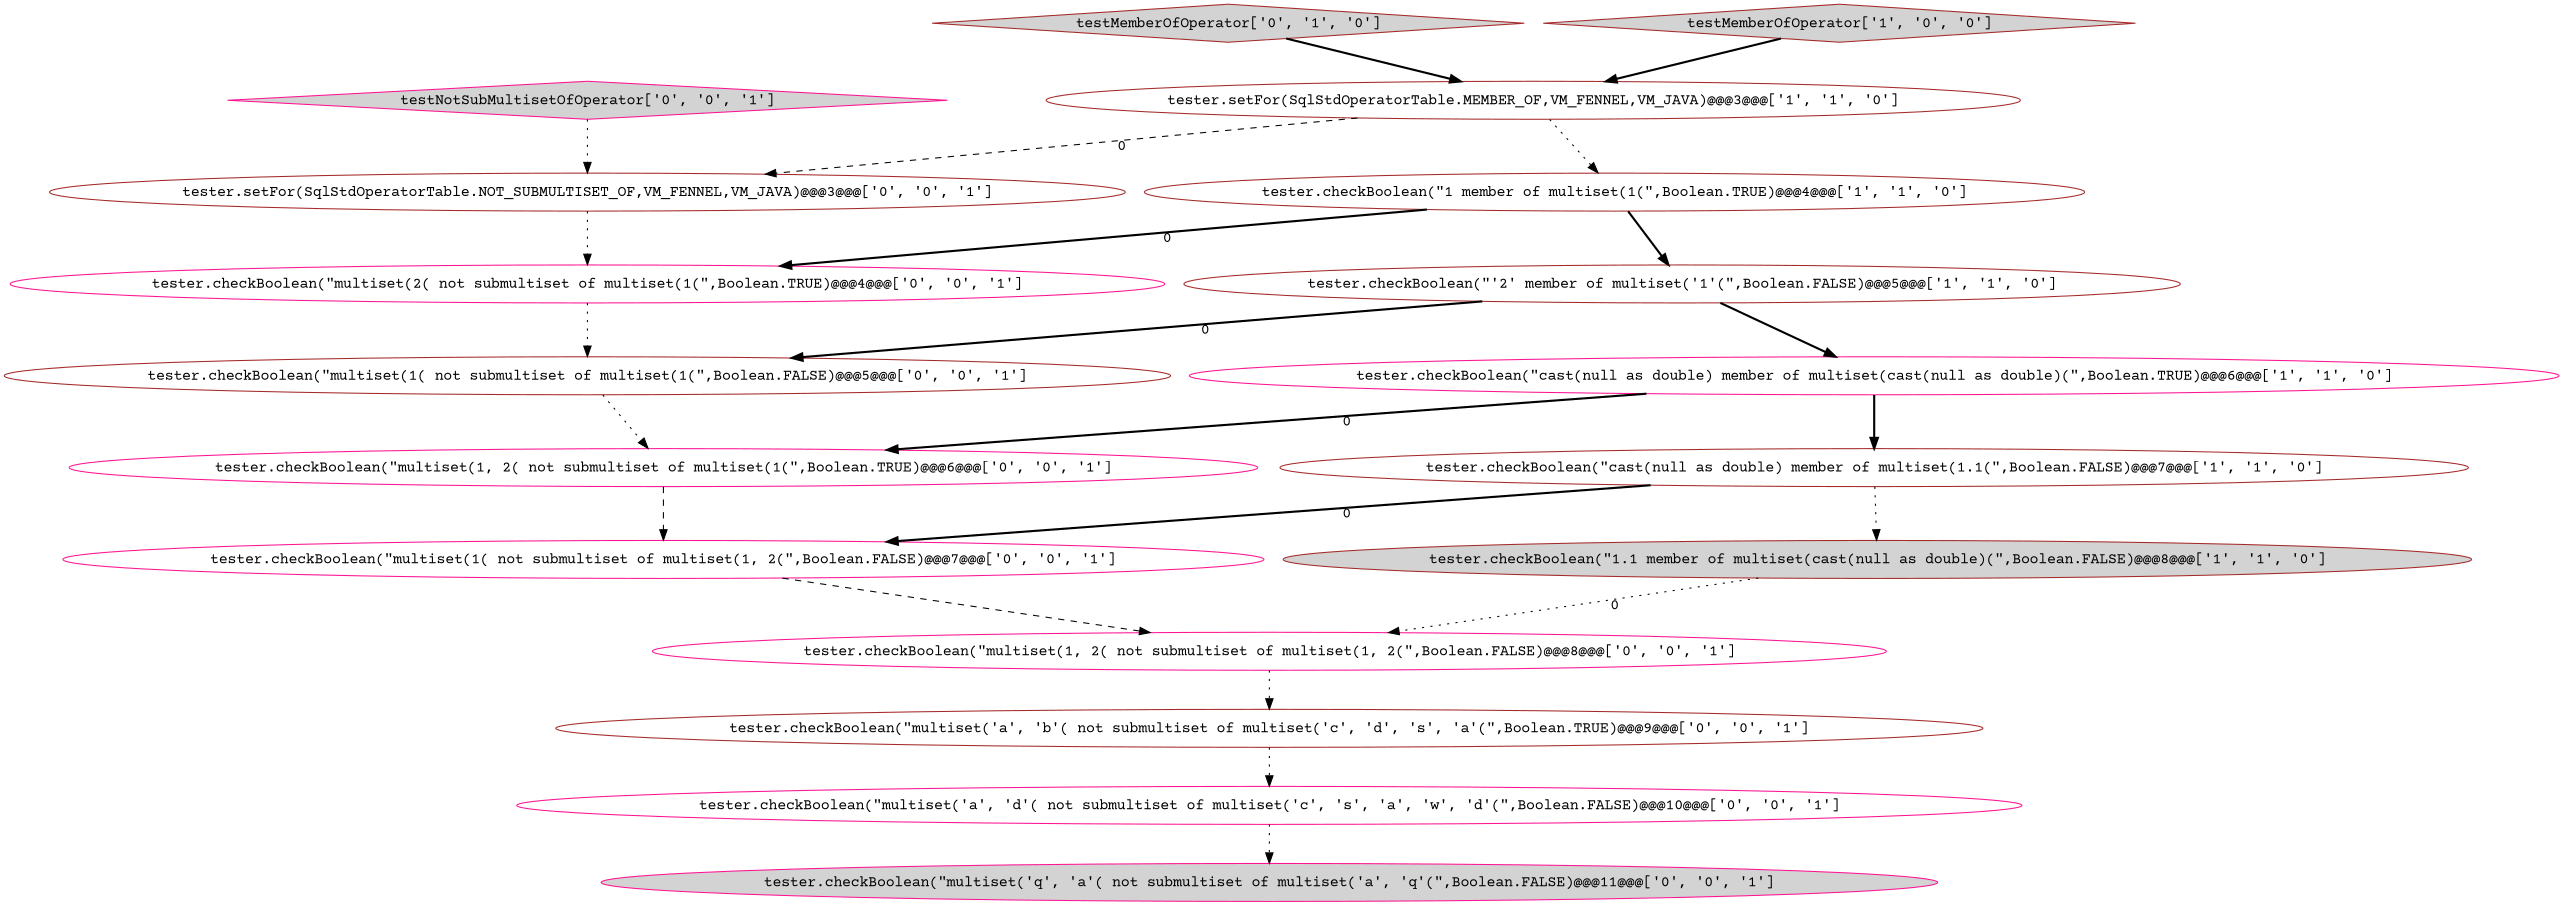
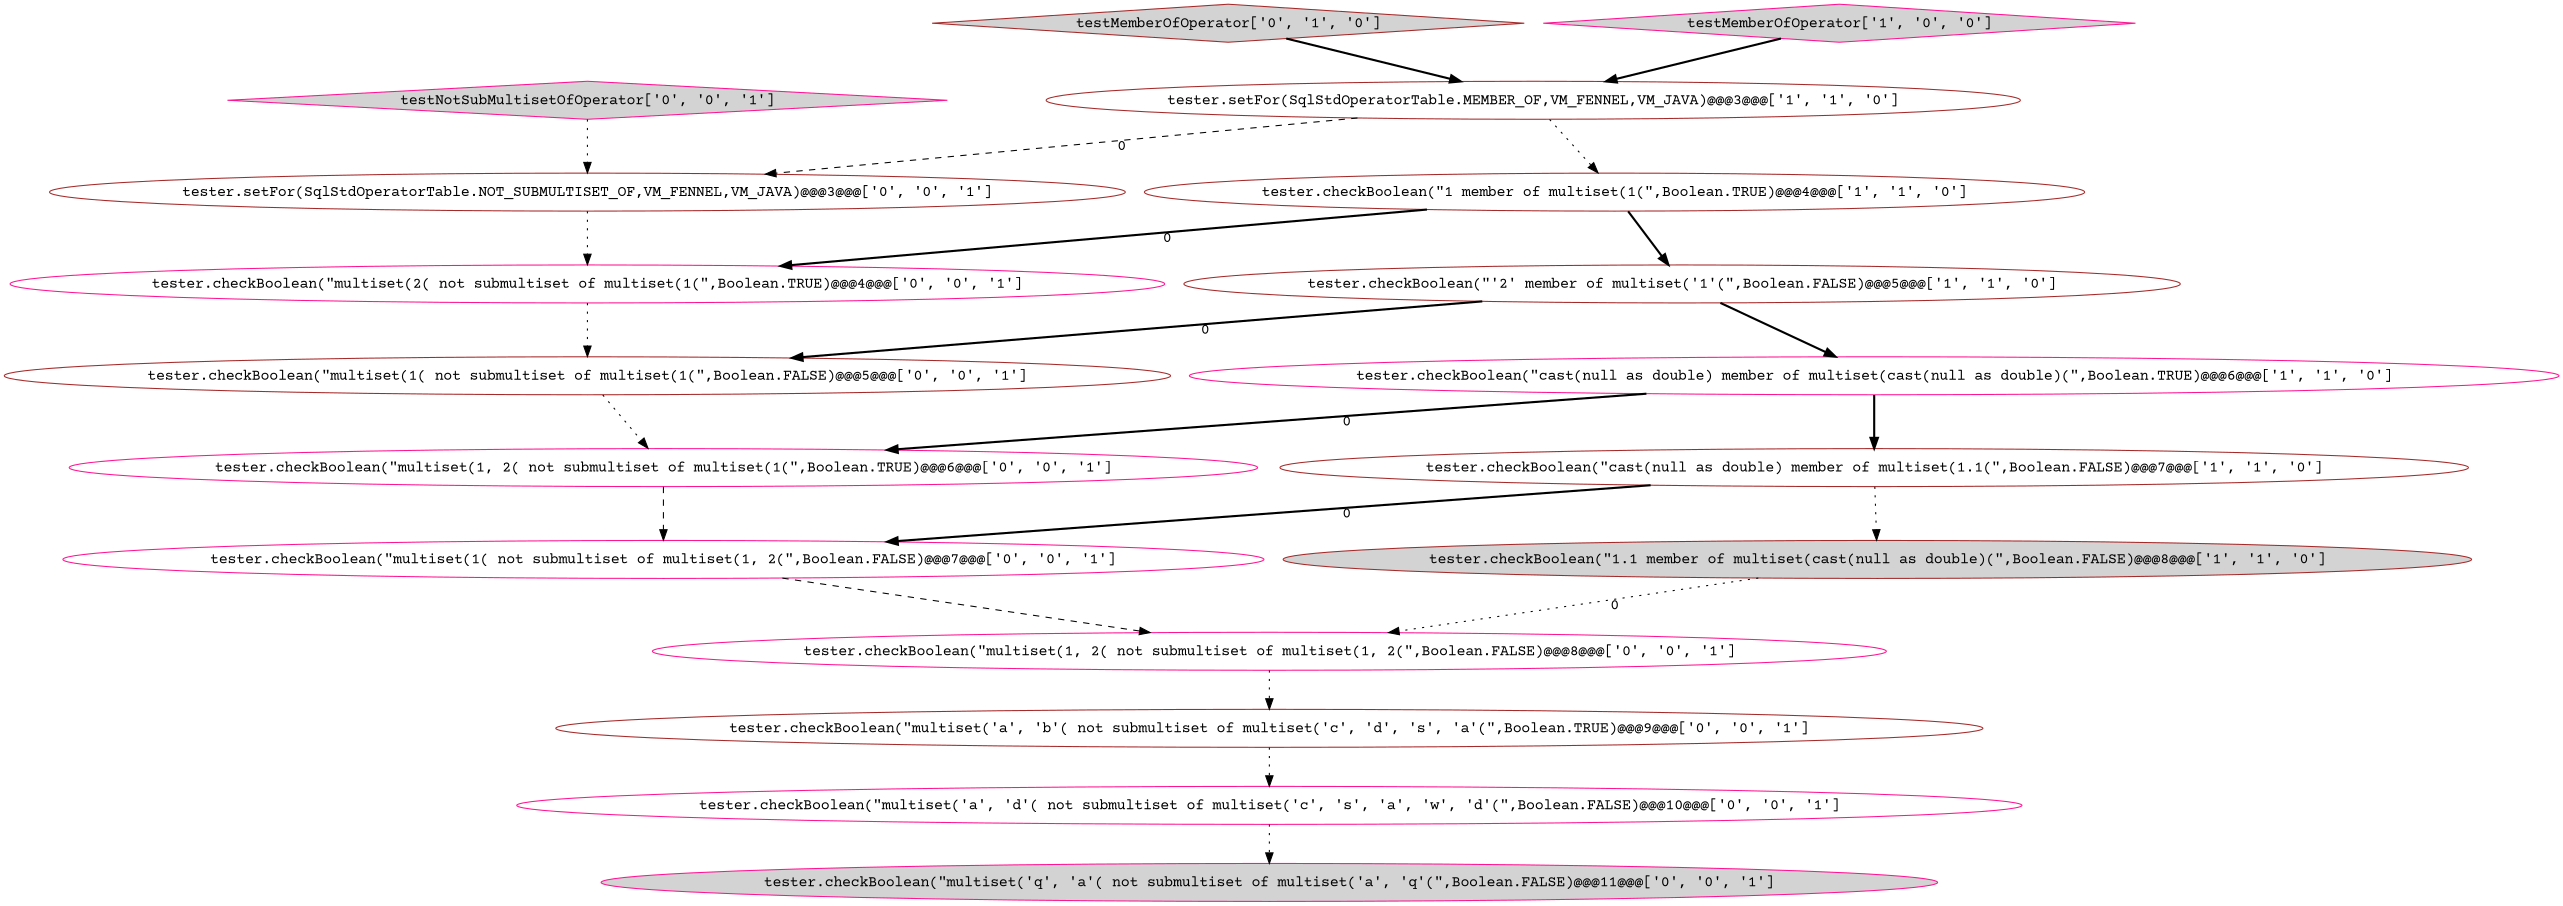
(1839, 23) -> (1839, 23)
